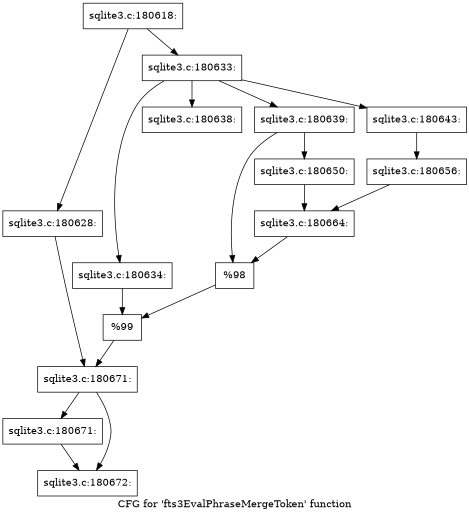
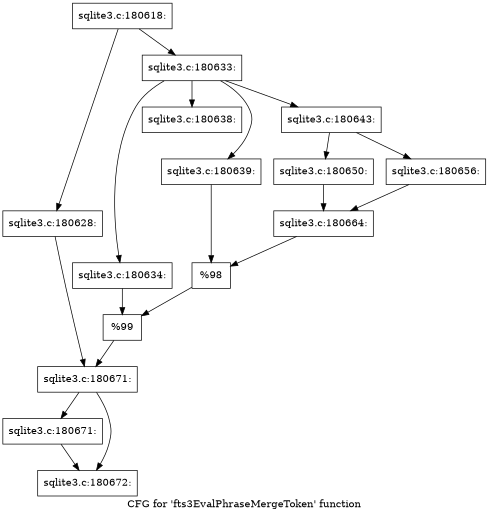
(304, 142) -> (328, 142)
